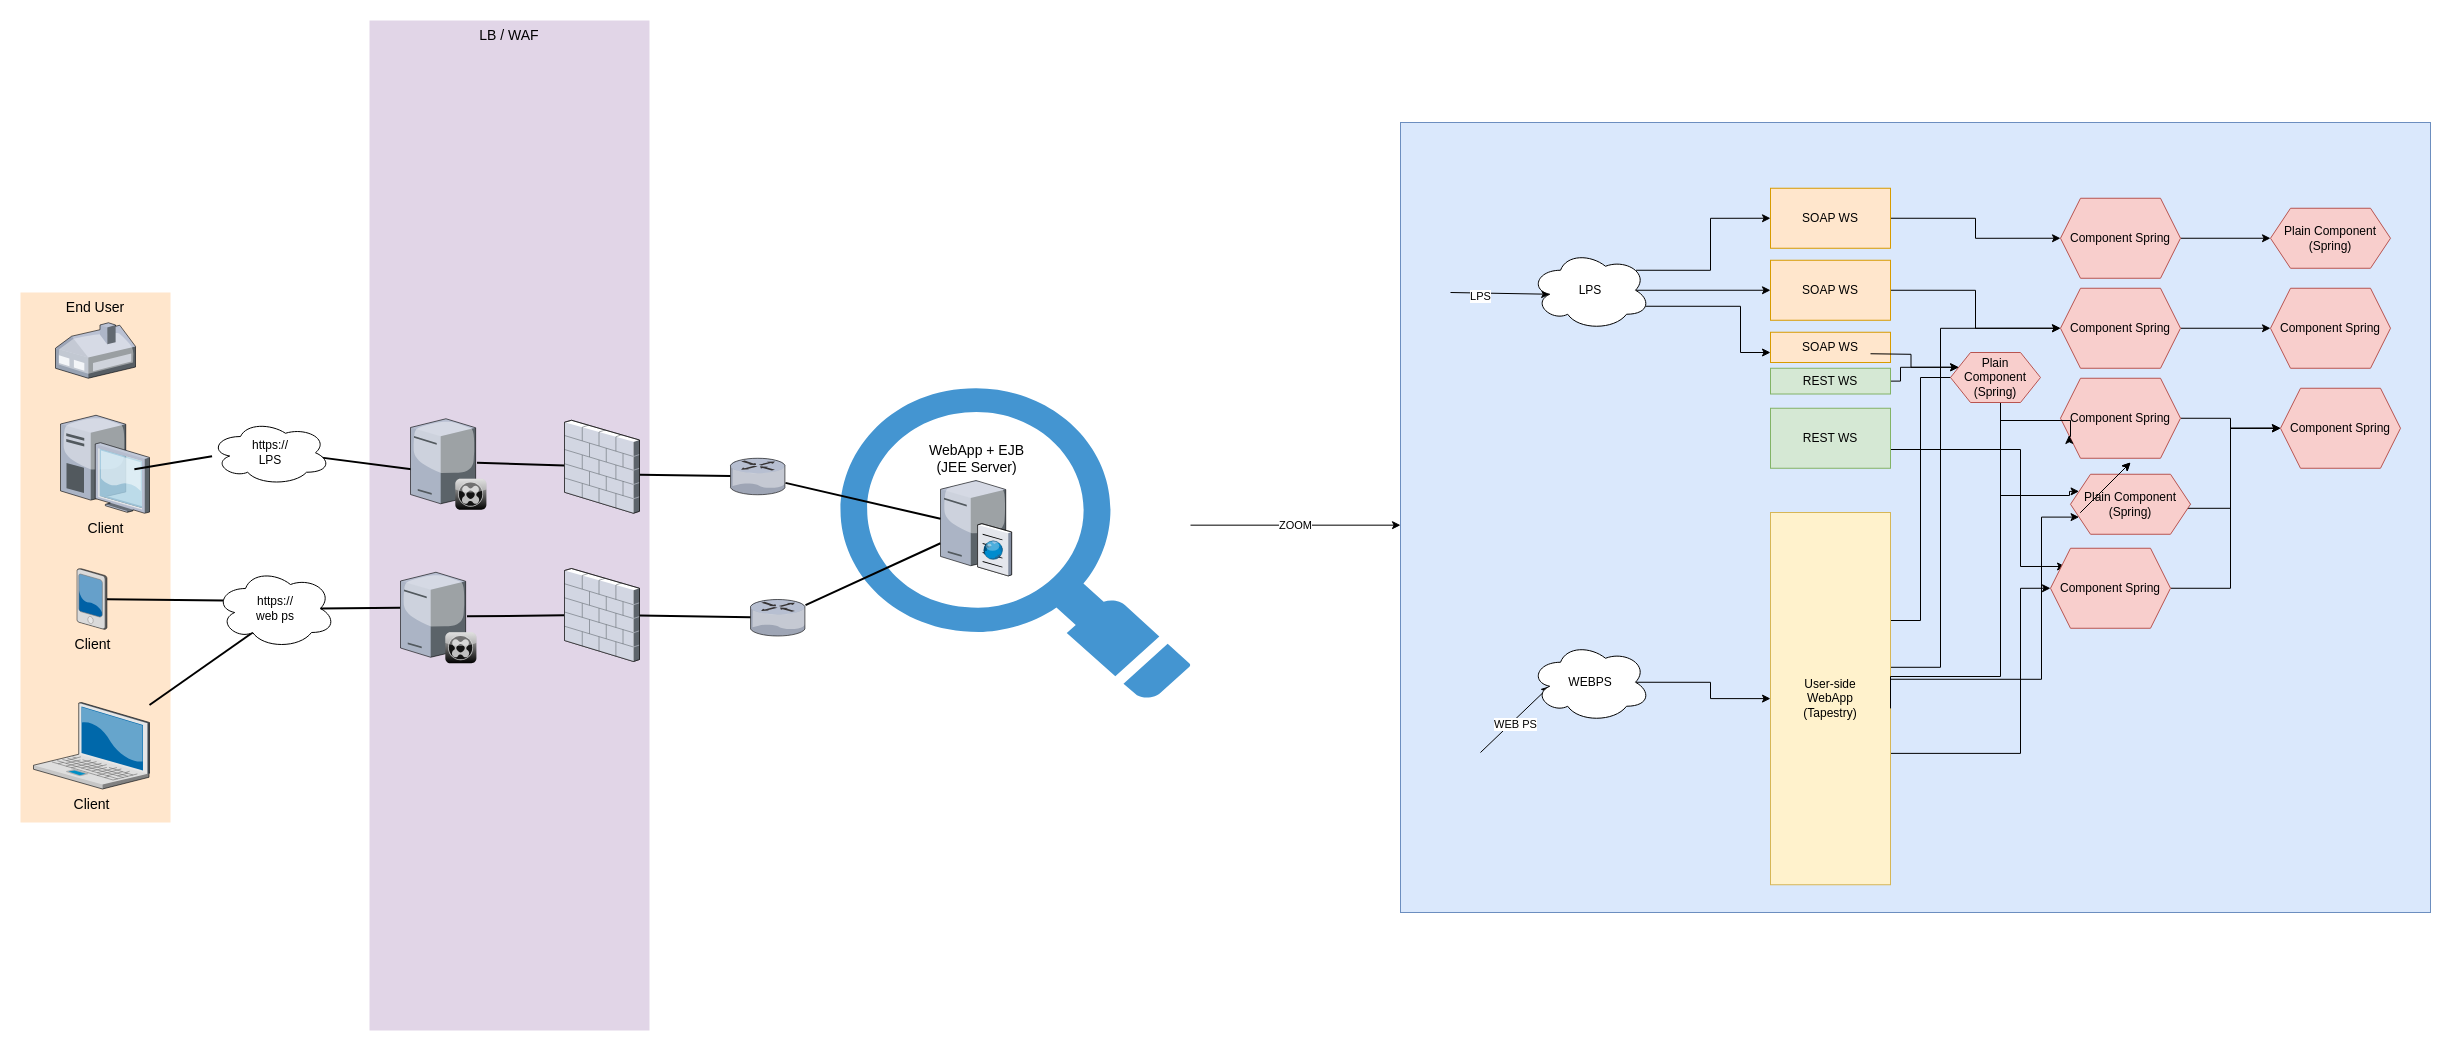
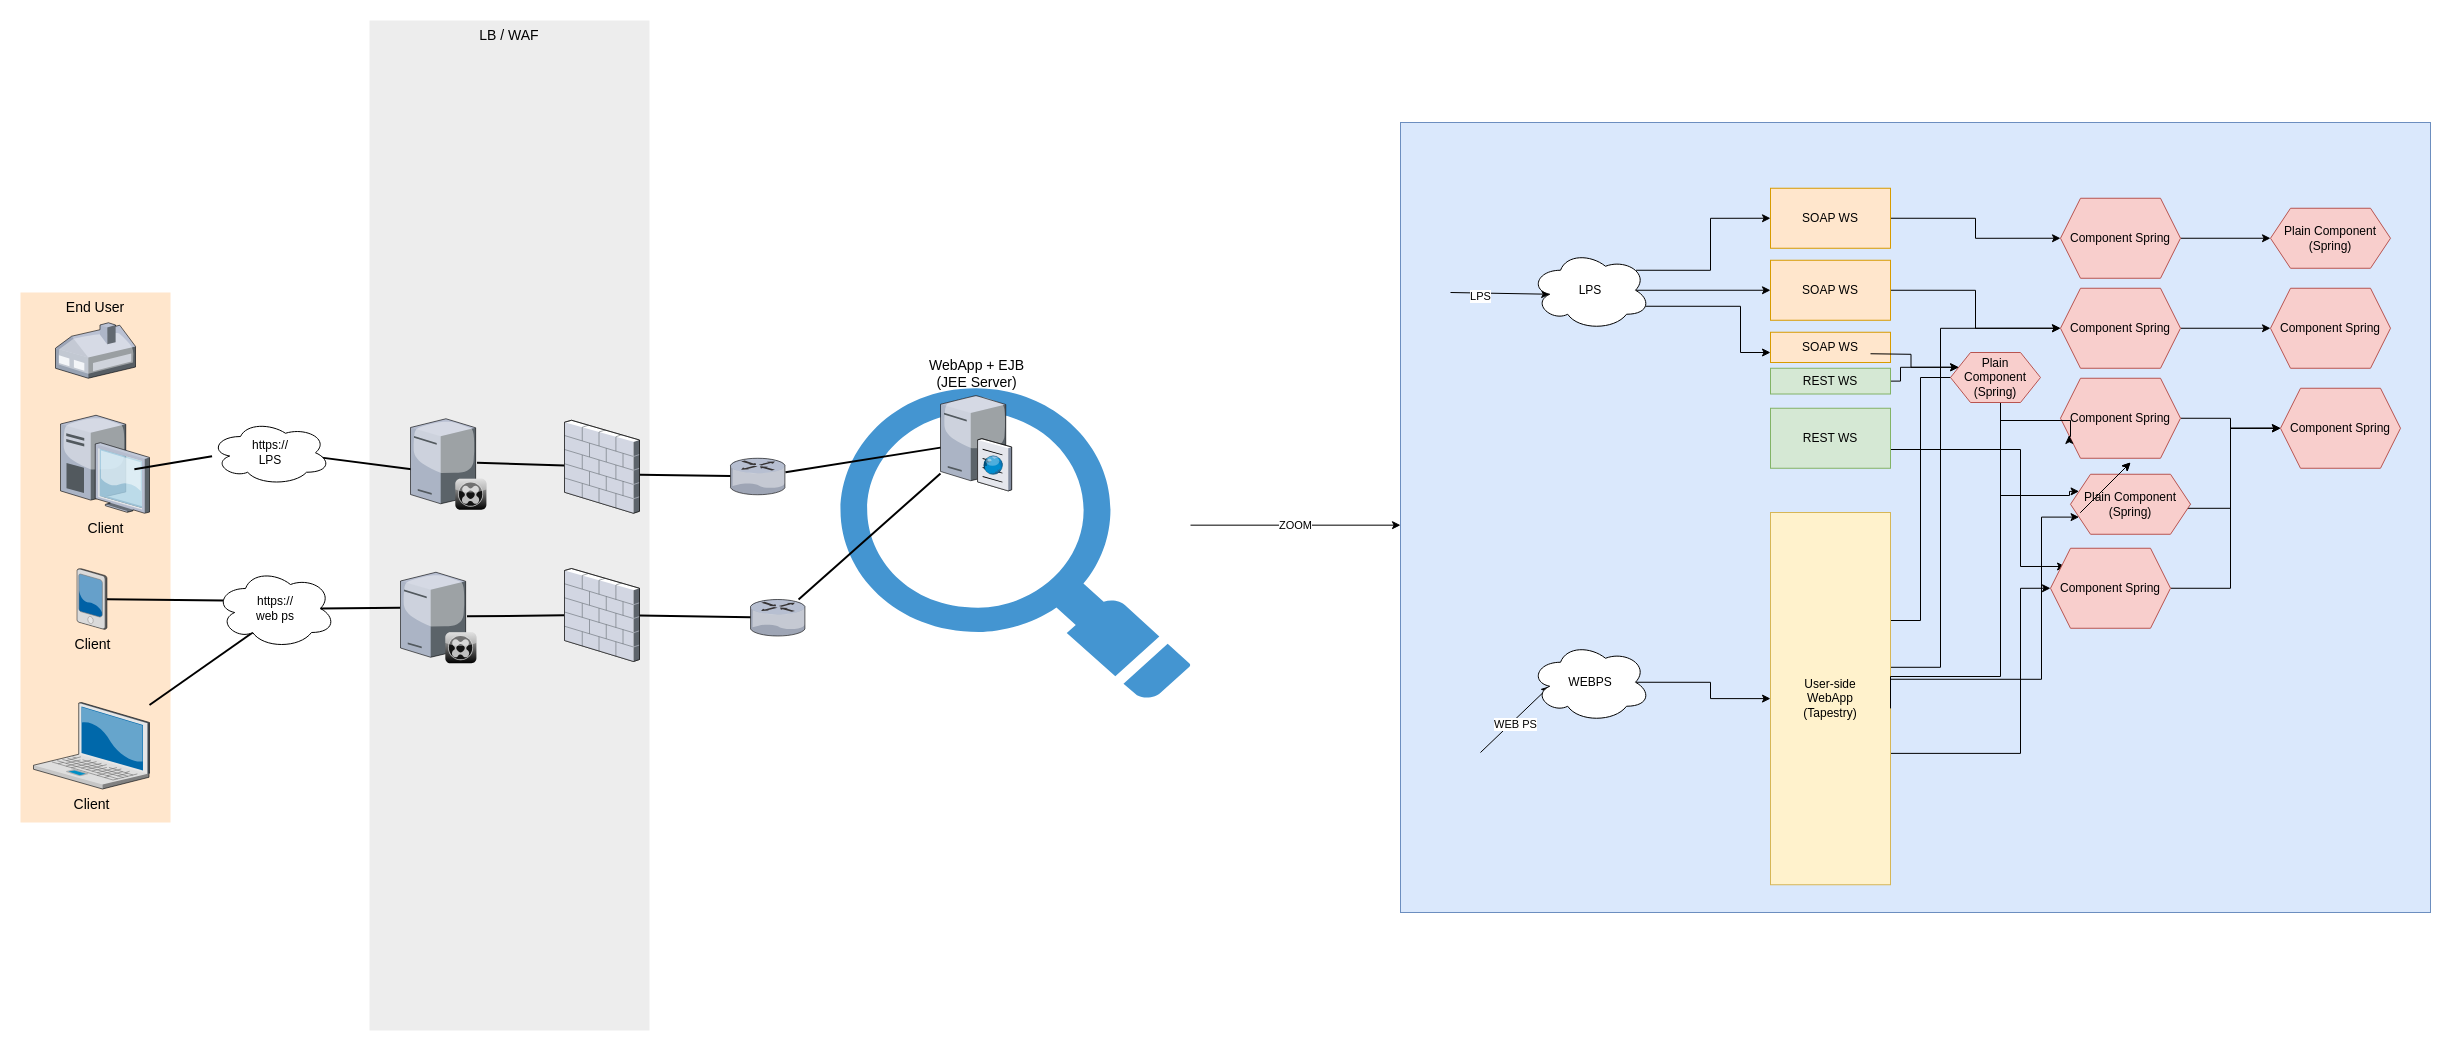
(510, 526) -> (510, 526)
(976, 527) -> (976, 442)
